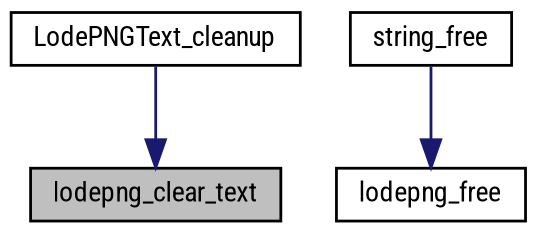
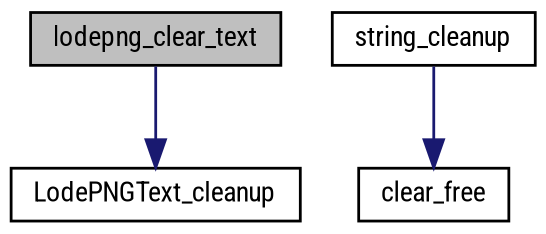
(431, 39) -> (434, 39)
(156, 103) -> (156, 103)
(431, 195) -> (434, 195)
